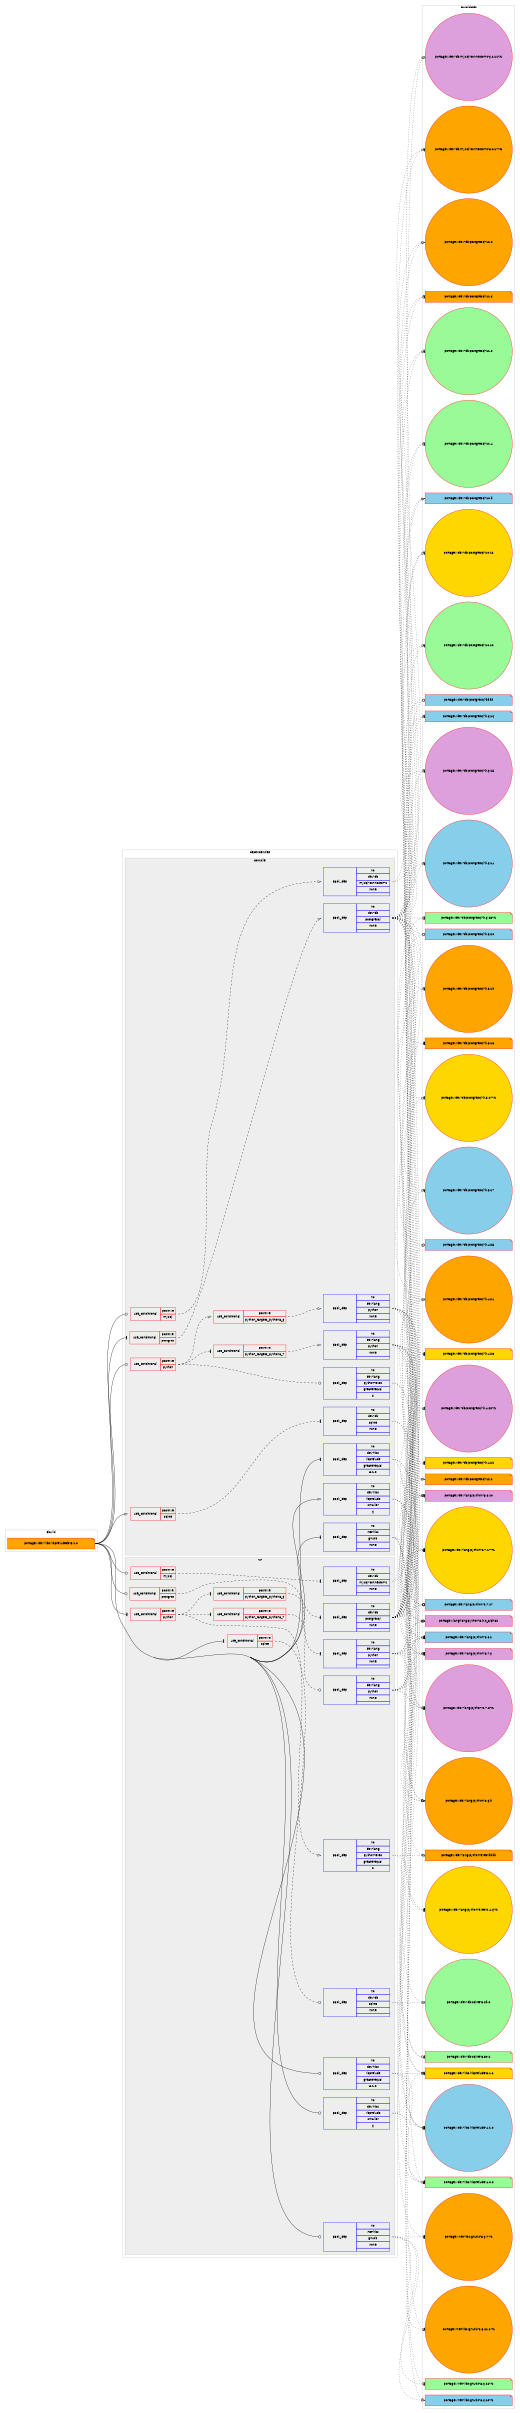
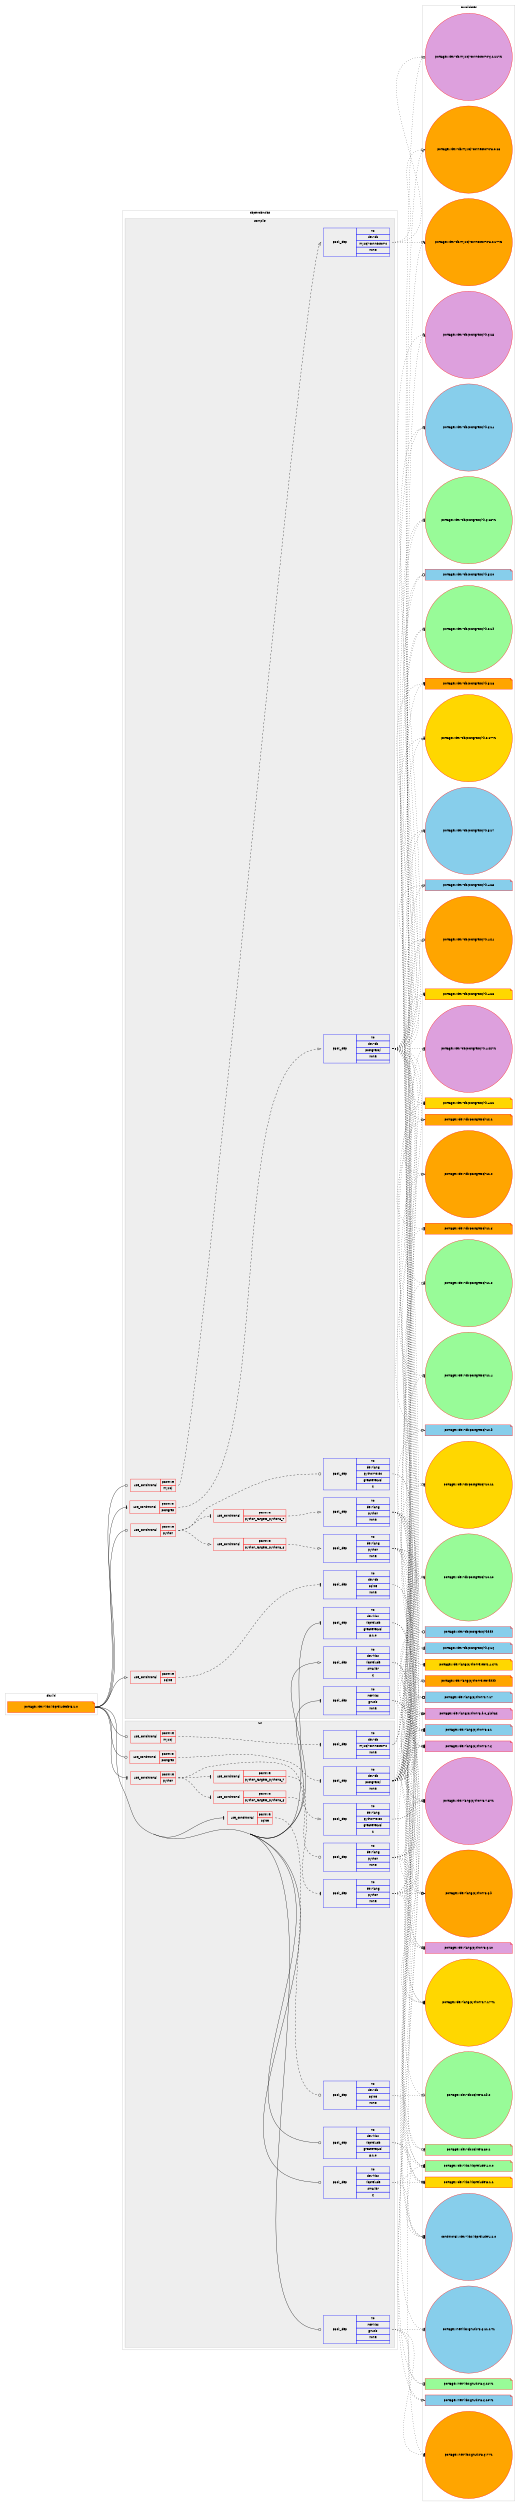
none -> (469, 150)
(469, 918) -> (469, 520)
(469, 989) -> (469, 629)
(469, 1621) -> (469, 1714)
(469, 1910) -> (469, 1665)
(469, 2128) -> (469, 2237)
(469, 2330) -> (469, 2330)
